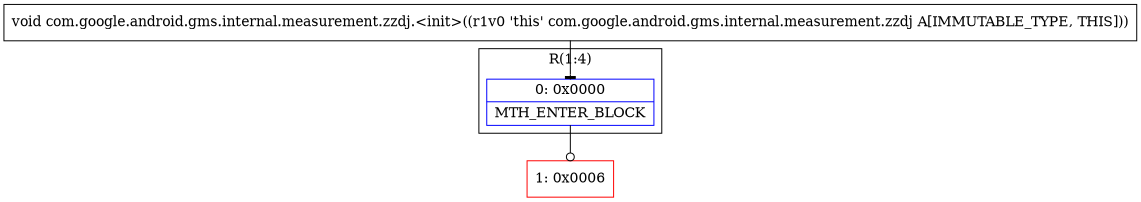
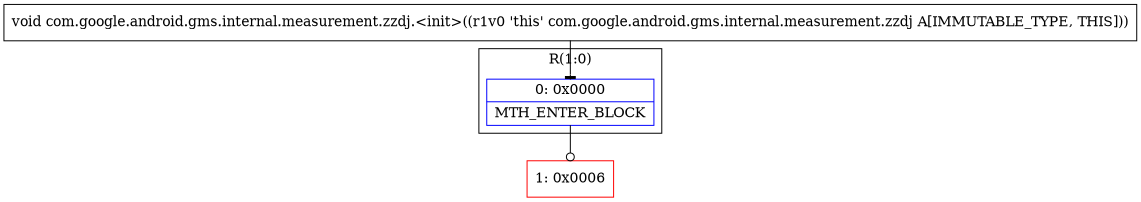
(570, 60) -> (570, 60)
